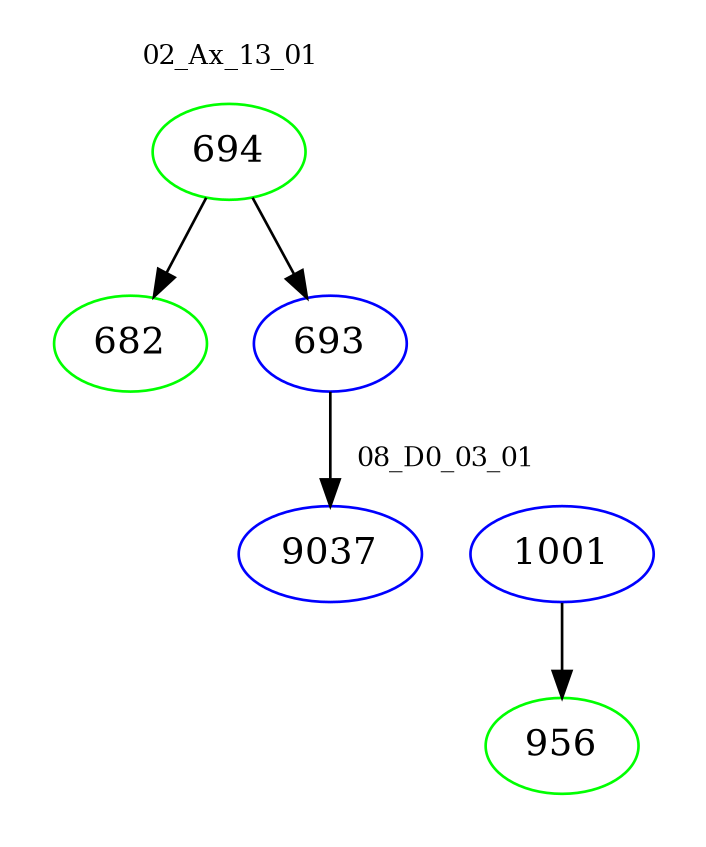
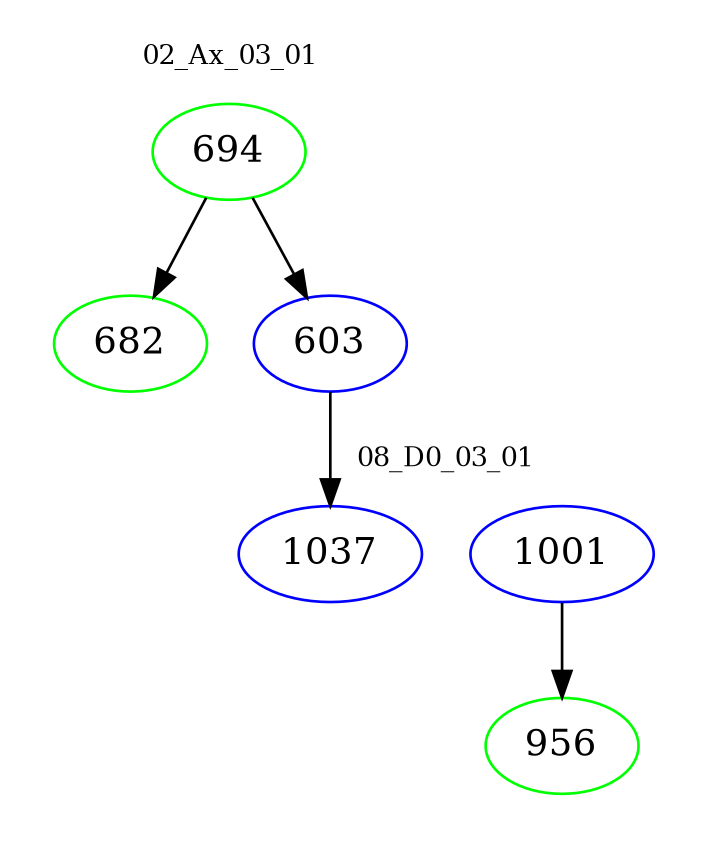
(230, 57) -> (230, 57)
(330, 344) -> (330, 344)
(330, 554) -> (330, 554)
